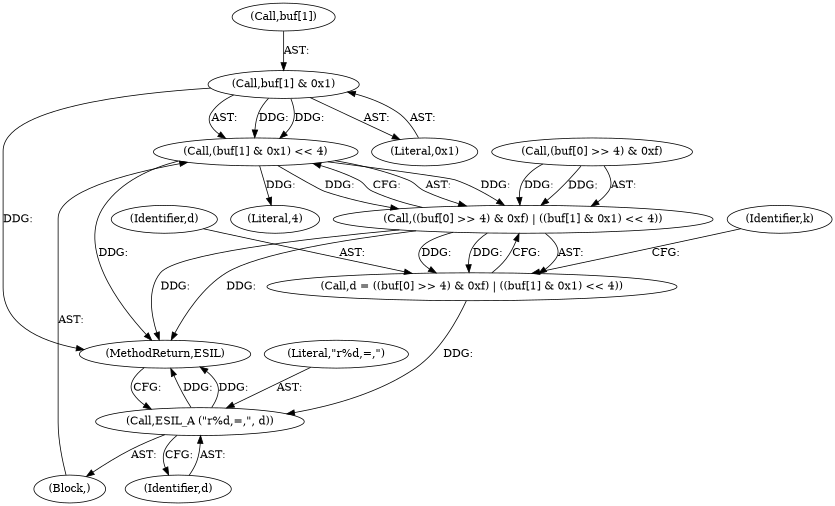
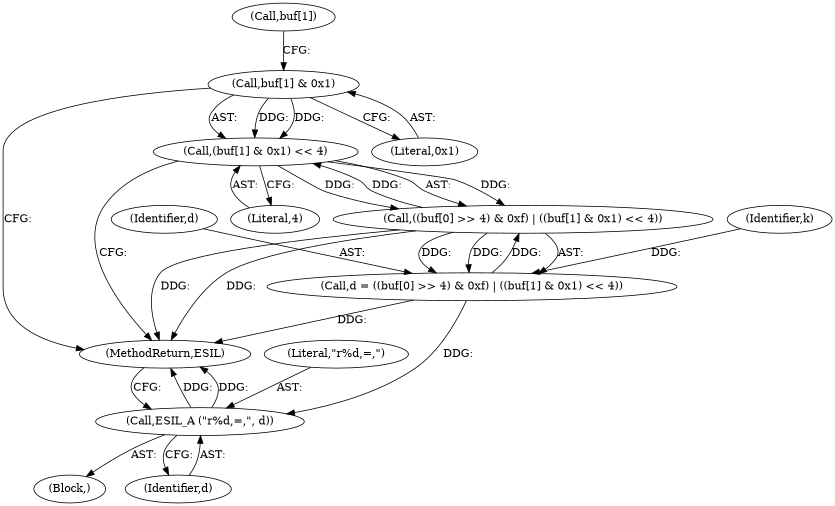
(298, 51) -> (298, 51)
(379, 118) -> (379, 118)
(592, 152) -> none
(282, 186) -> (282, 186)
(389, 186) -> (389, 186)
(20, 219) -> (20, 219)
(115, 253) -> (115, 253)
(528, 253) -> (528, 253)
(668, 253) -> (668, 253)
(58, 278) -> (233, 193)
none -> (318, 321)
